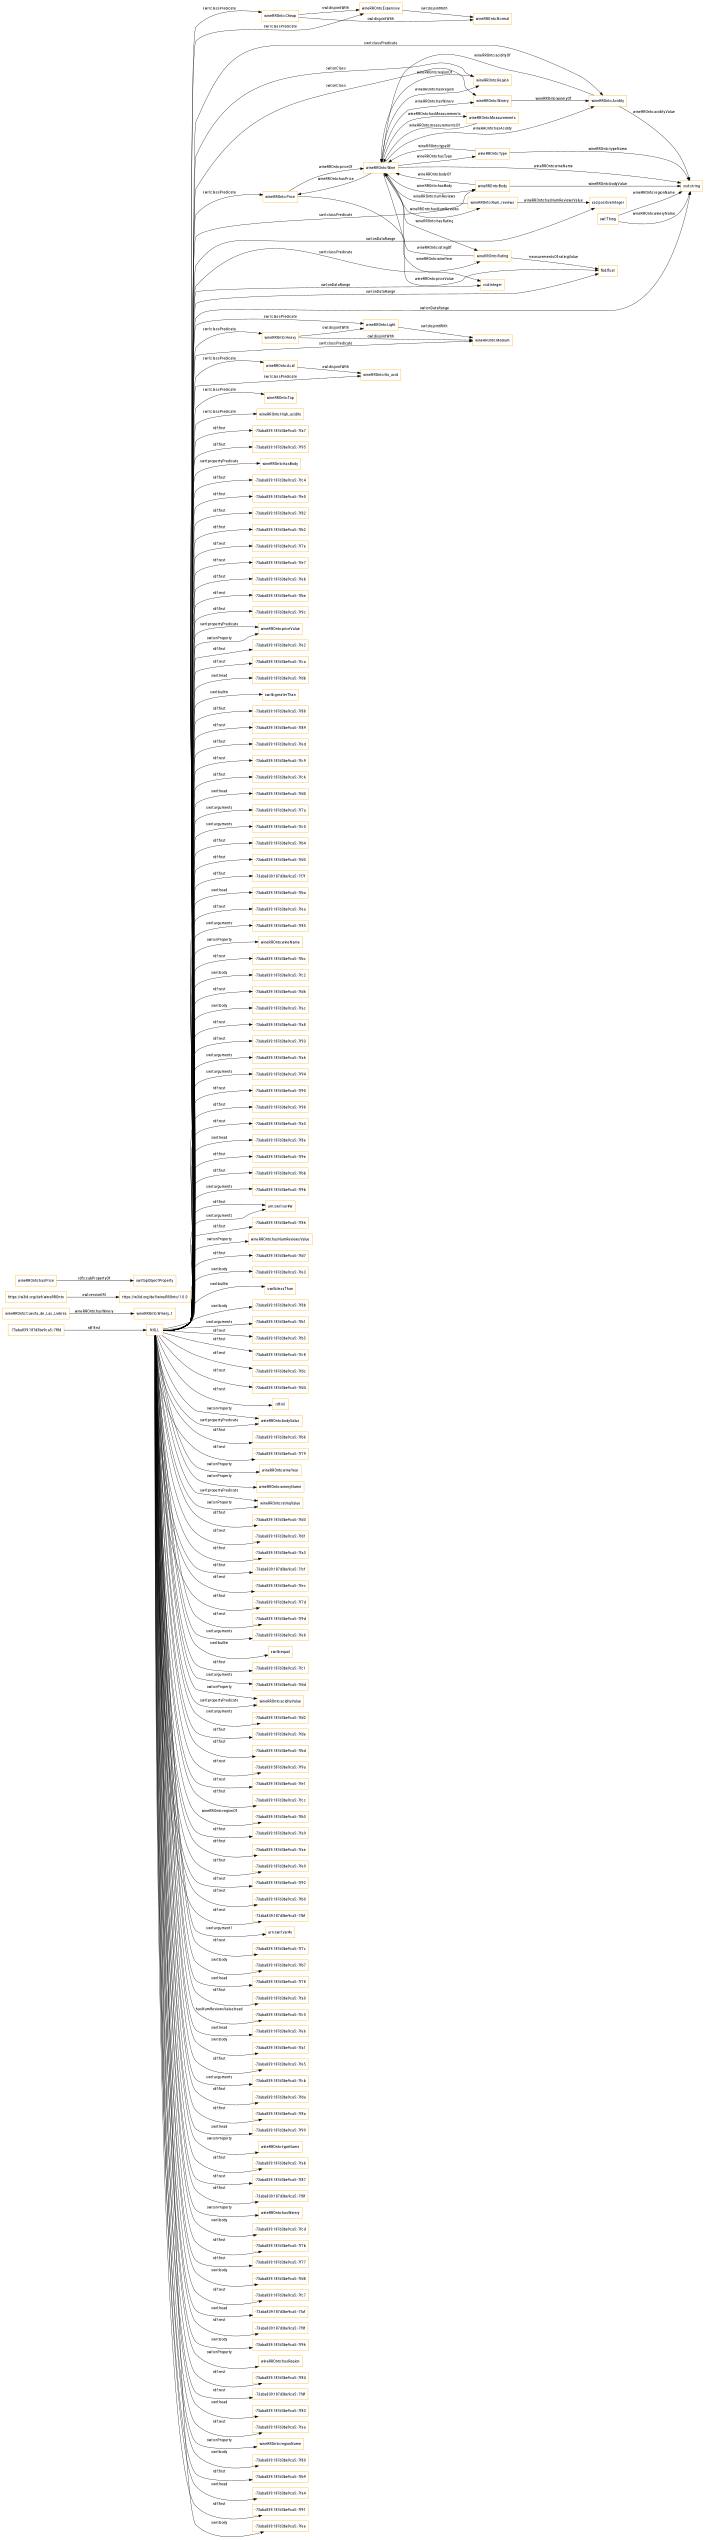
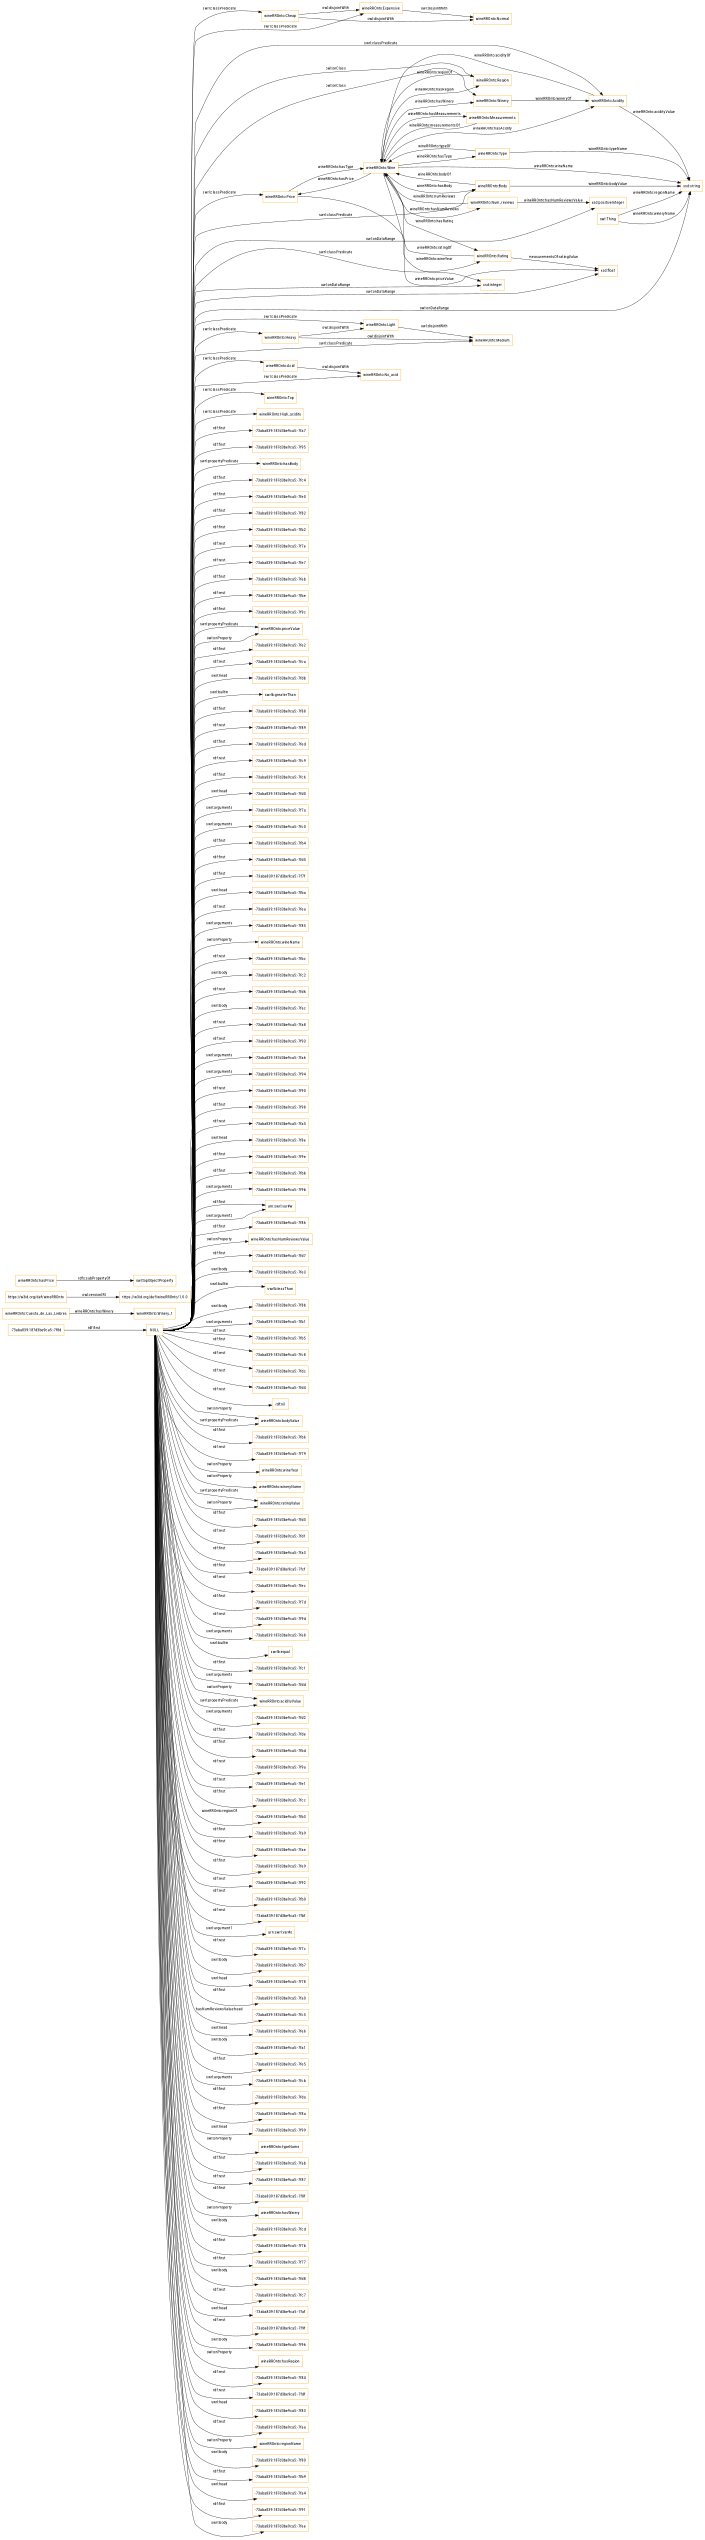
(336, 167) -> (336, 167)
(608, 271) -> (608, 271)
